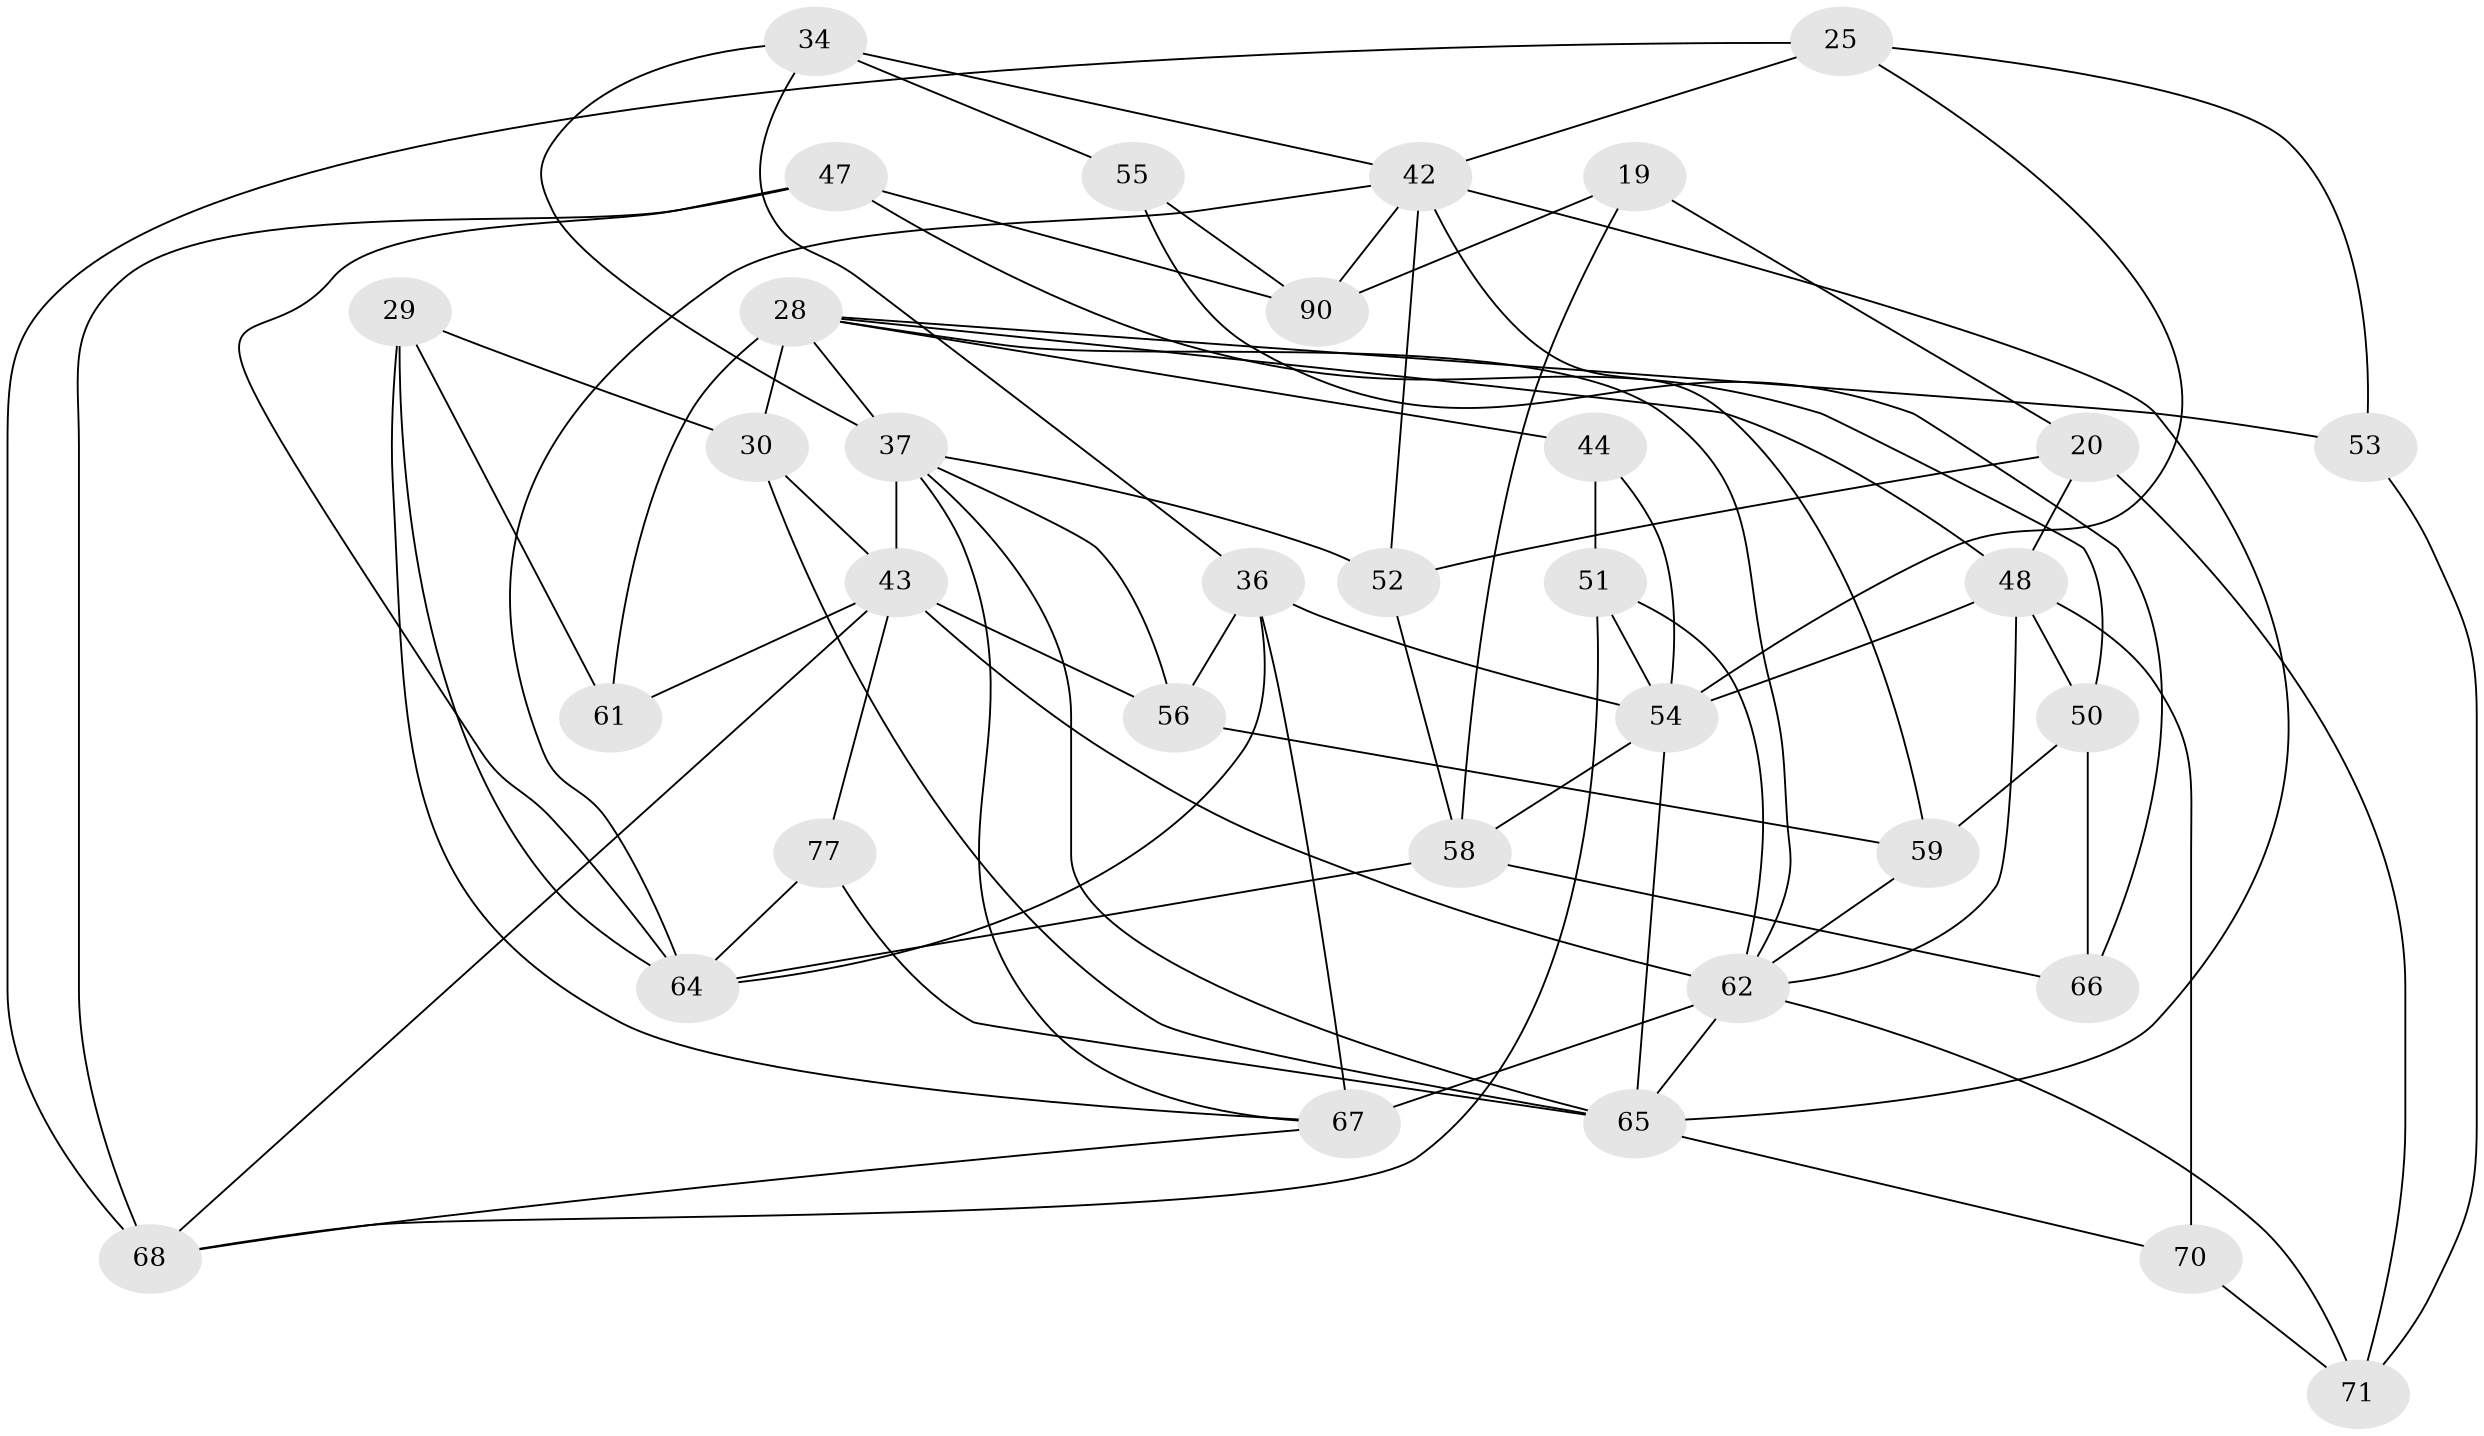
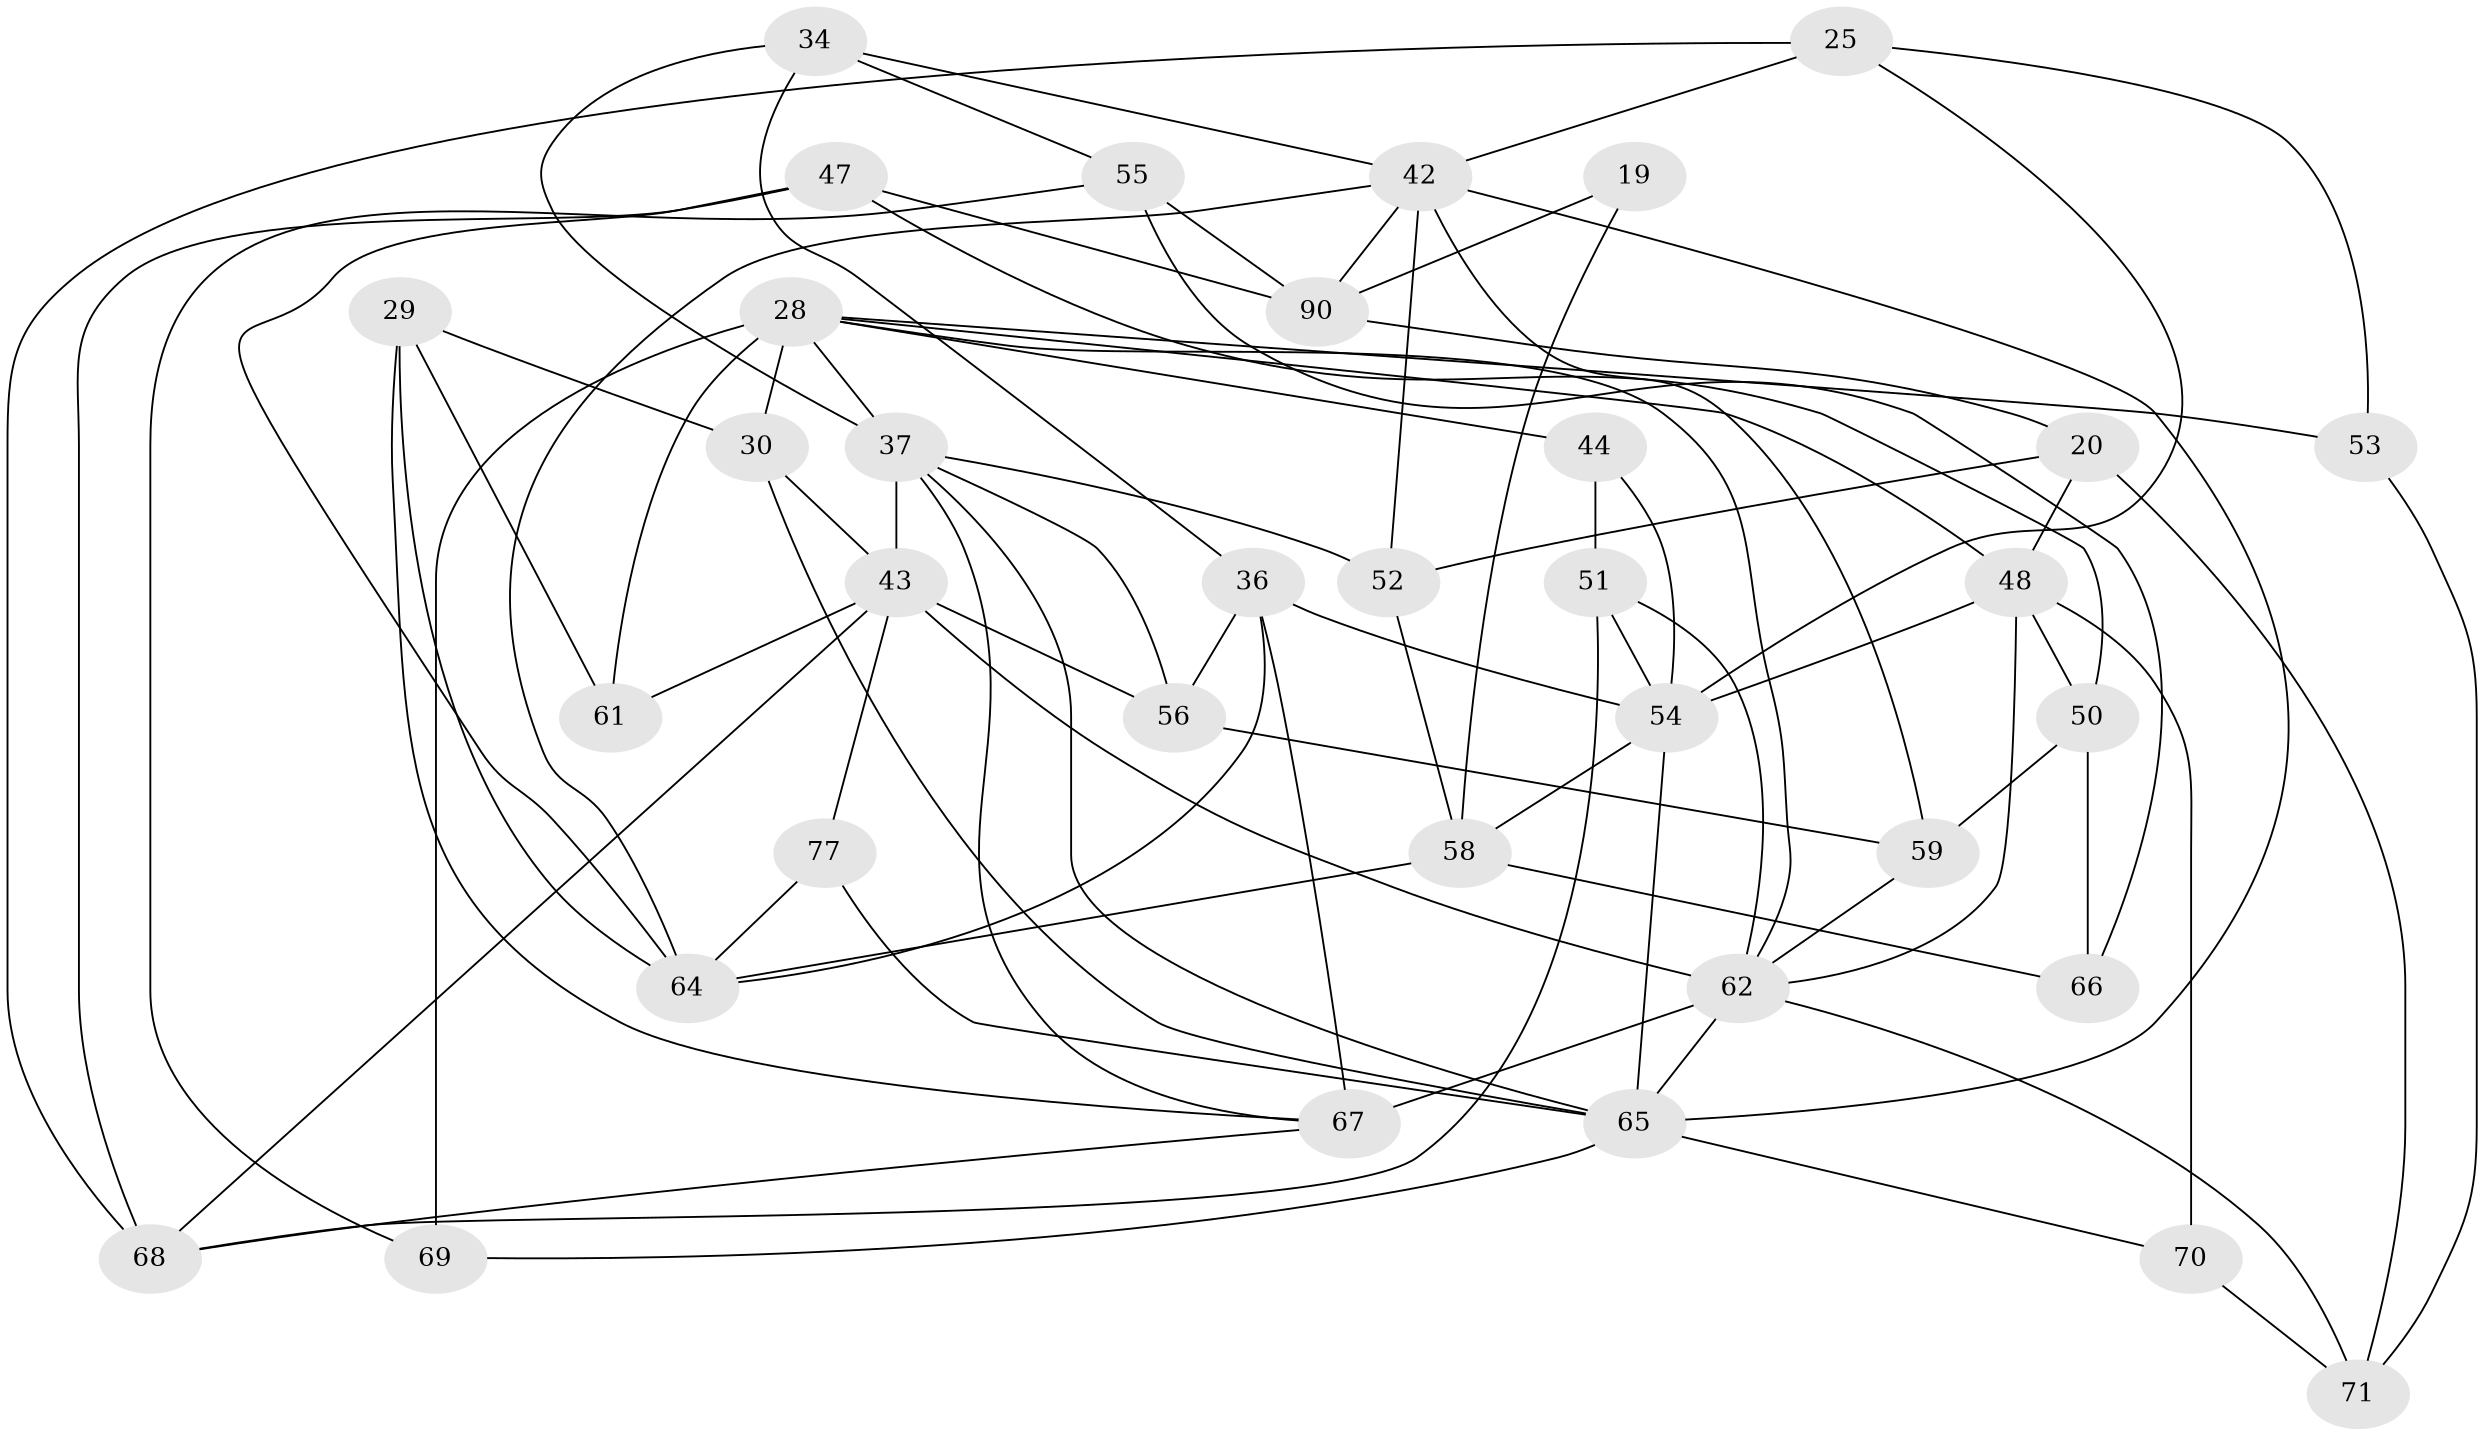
(1861, 312) -> (1709, 364)
none -> (436, 1259)
